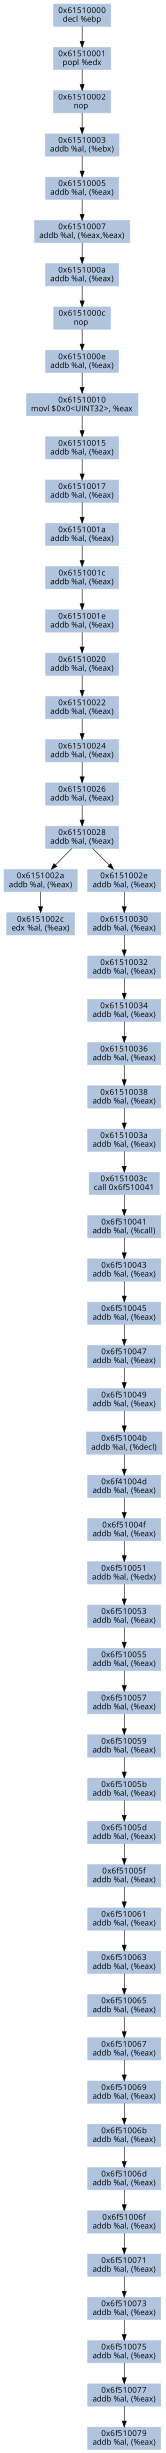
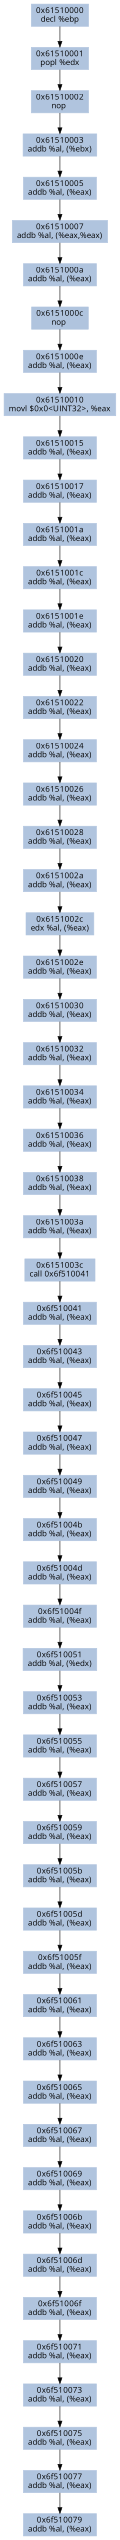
(101, 857) -> (60, 943)
(124, 1227) -> (60, 1313)
(124, 1443) -> (60, 1530)
(124, 1486) -> (60, 1573)
